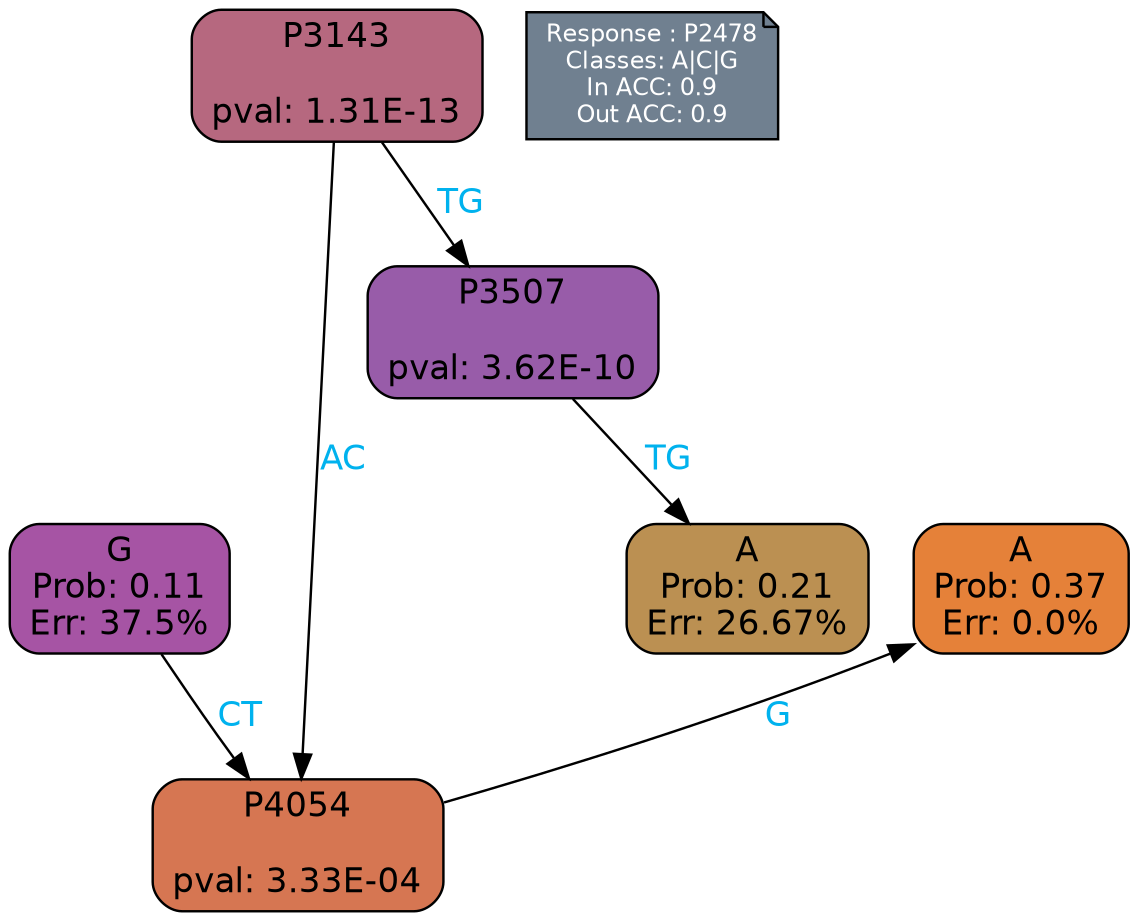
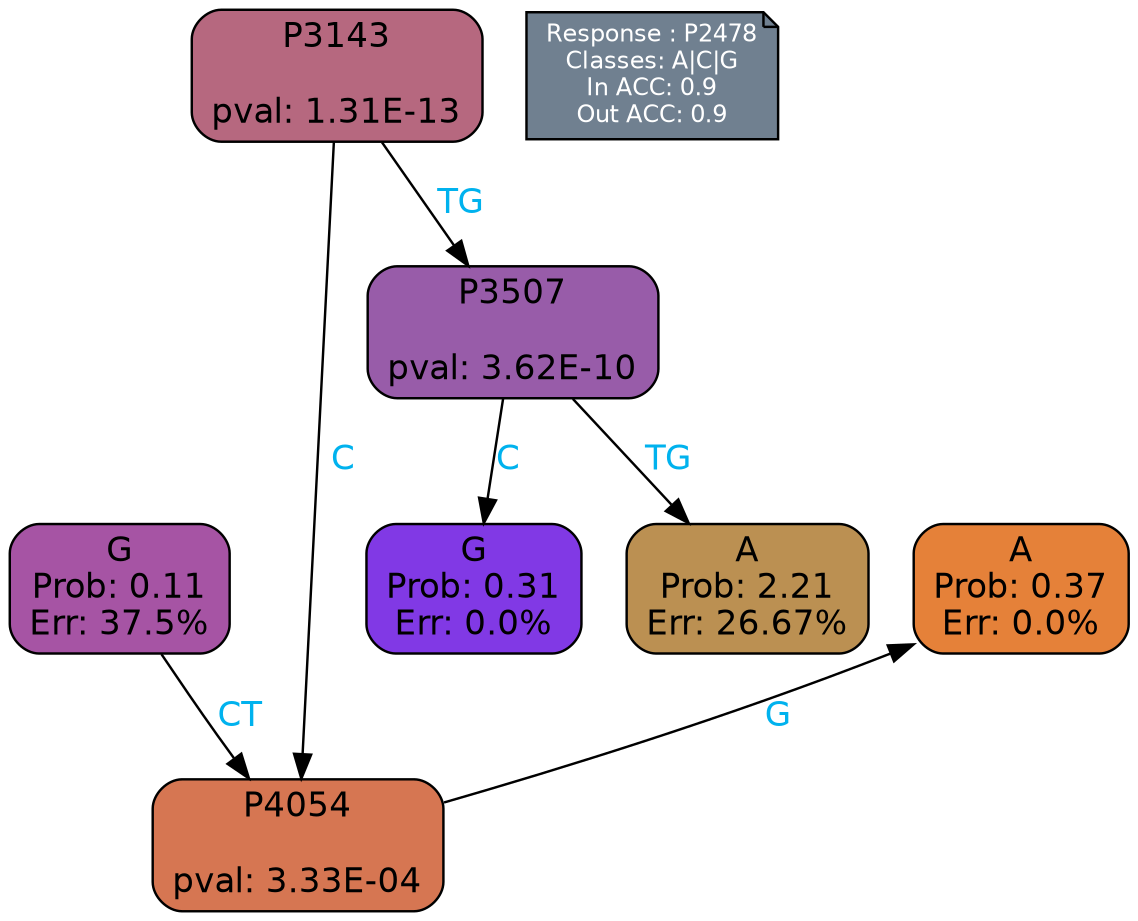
(343, 461) -> (343, 461)
none -> (474, 589)
(748, 589) -> (748, 589)
